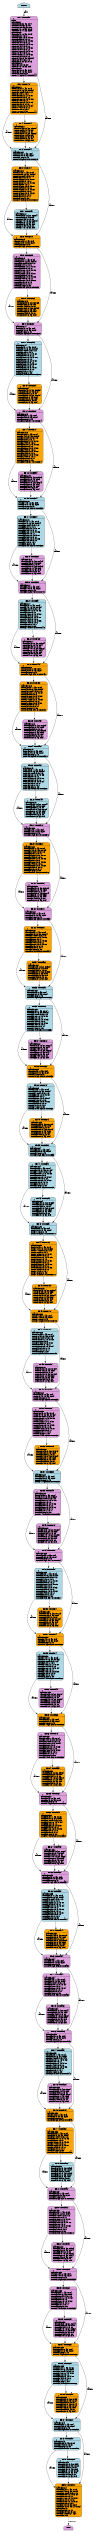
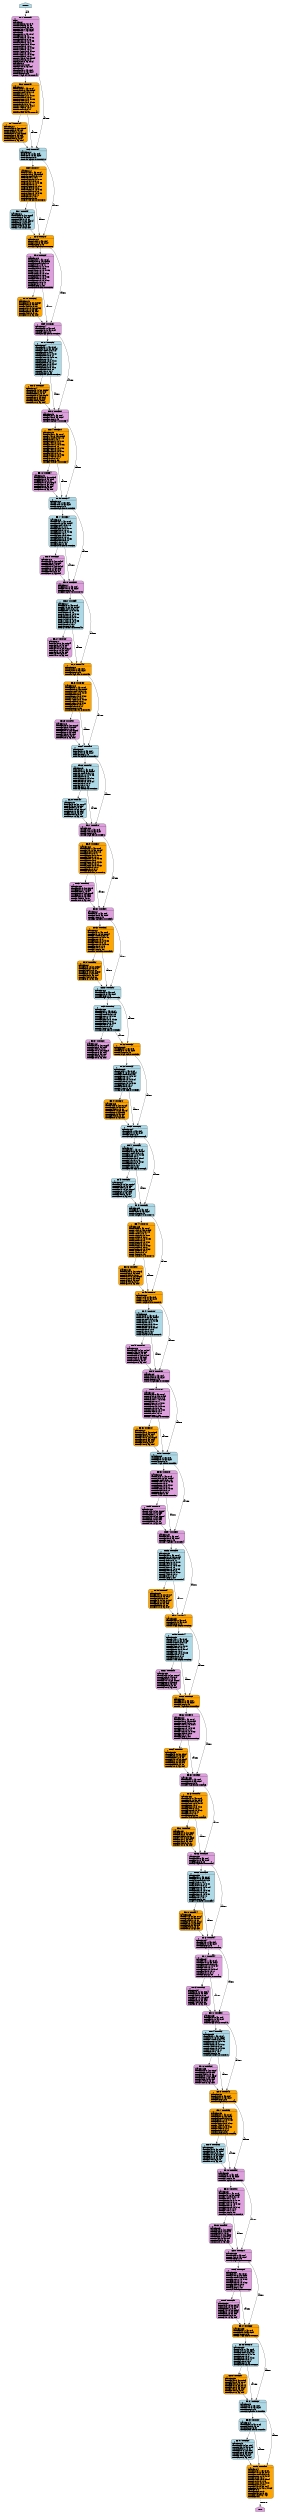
(41, 1061) -> none
(55, 1855) -> (183, 1837)
